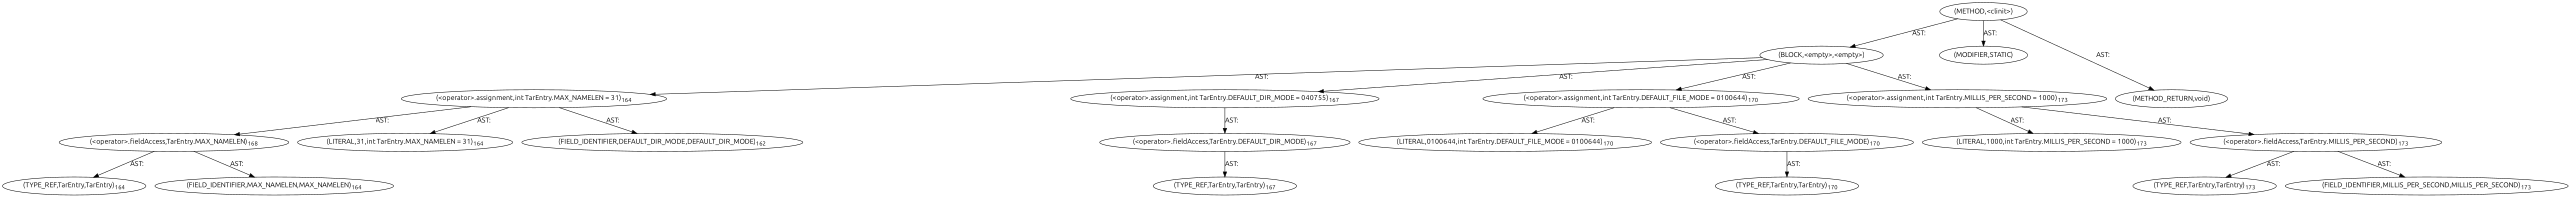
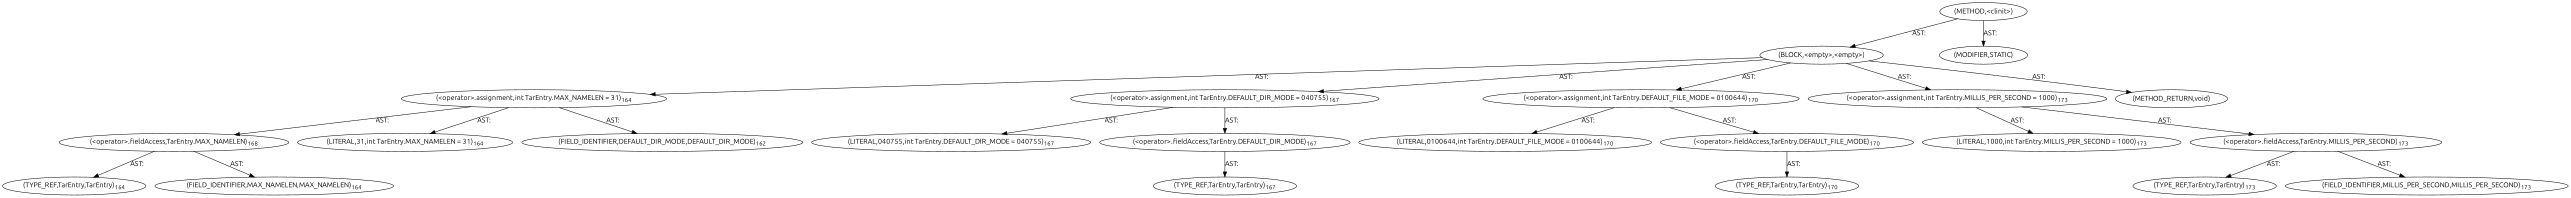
(2075, 54) -> (1998, 76)
none -> (951, 142)
